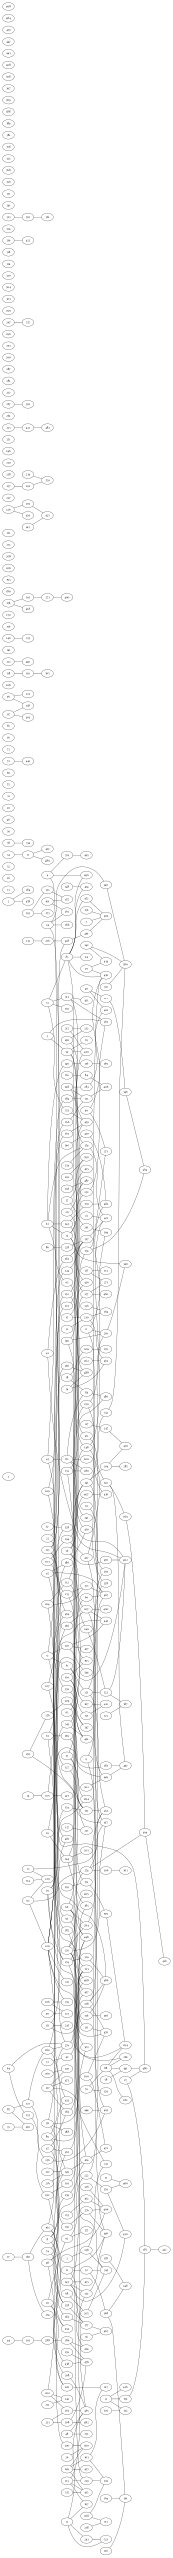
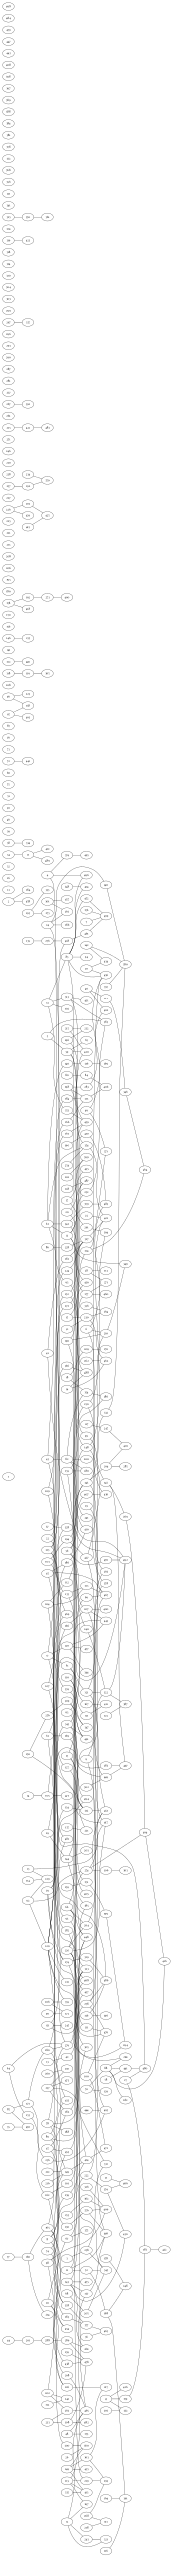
none -> (8, 521)
(58, 895) -> none
(86, 1661) -> none
(77, 1928) -> (77, 1809)
(115, 2056) -> (159, 2048)
(77, 2291) -> (76, 1977)
